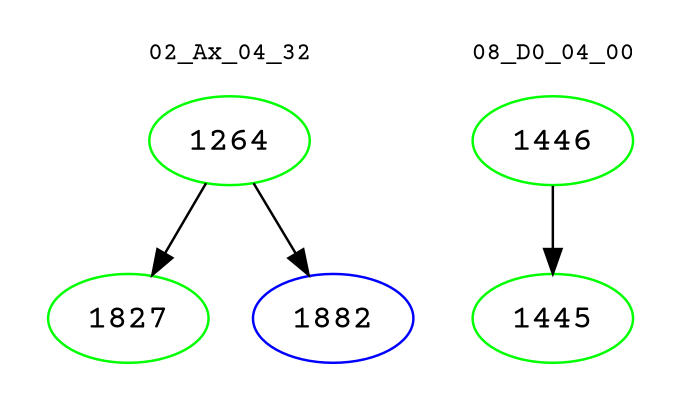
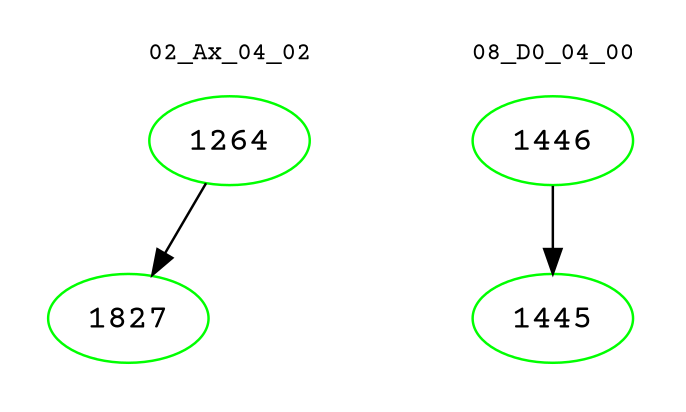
(231, 53) -> (231, 53)
(333, 318) -> none
